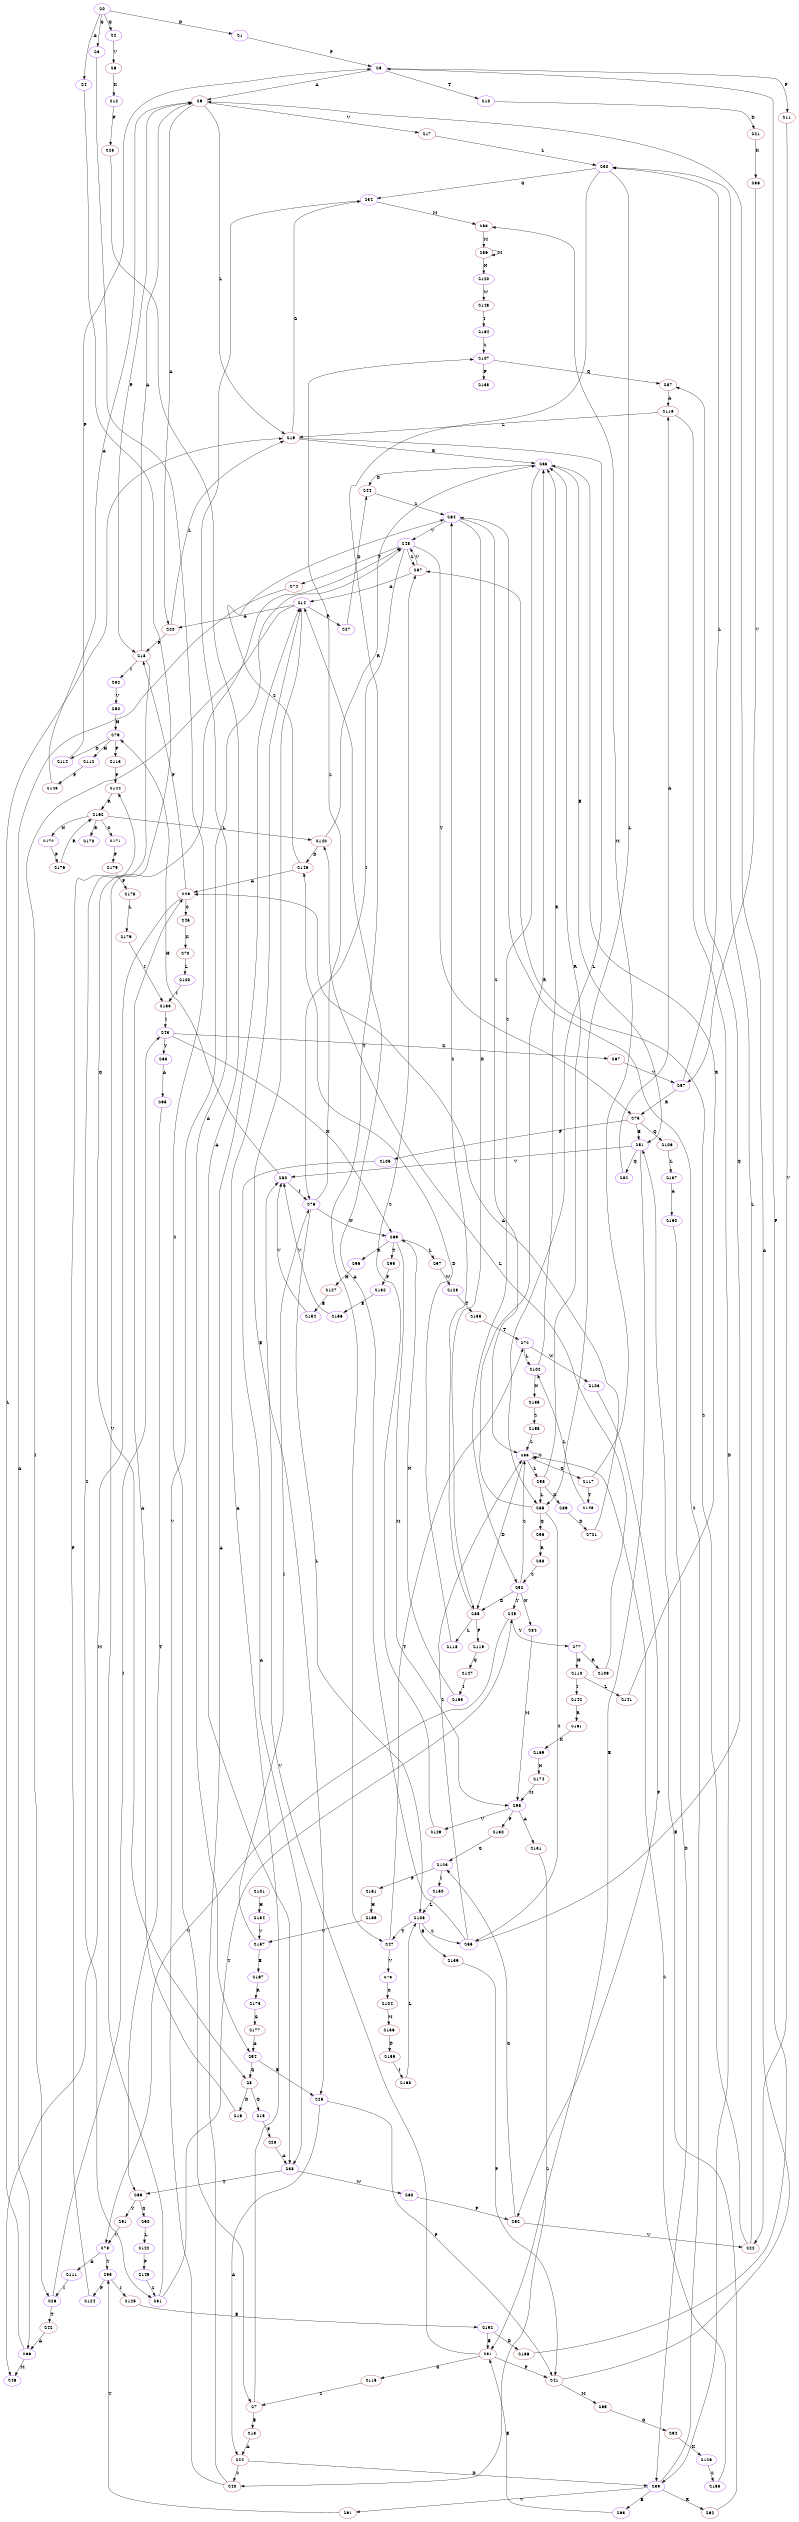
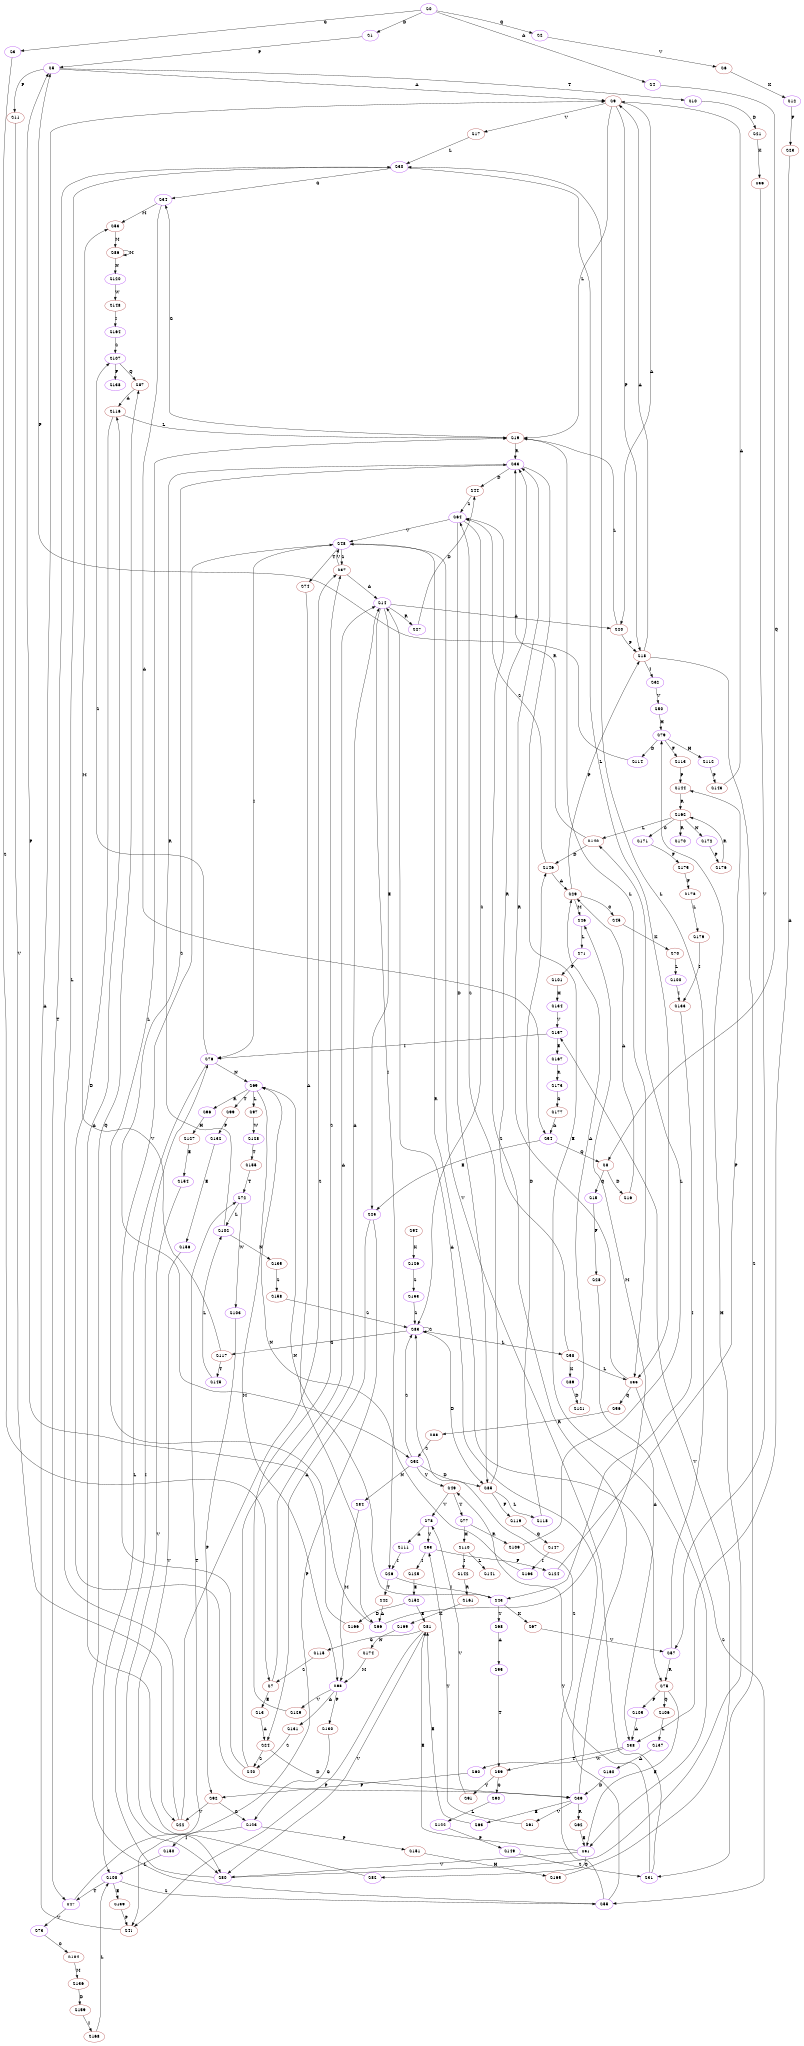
(442, 828) -> (436, 1099)
none -> (582, 954)
(712, 1052) -> none
(592, 1535) -> (579, 1409)
(603, 2407) -> none
